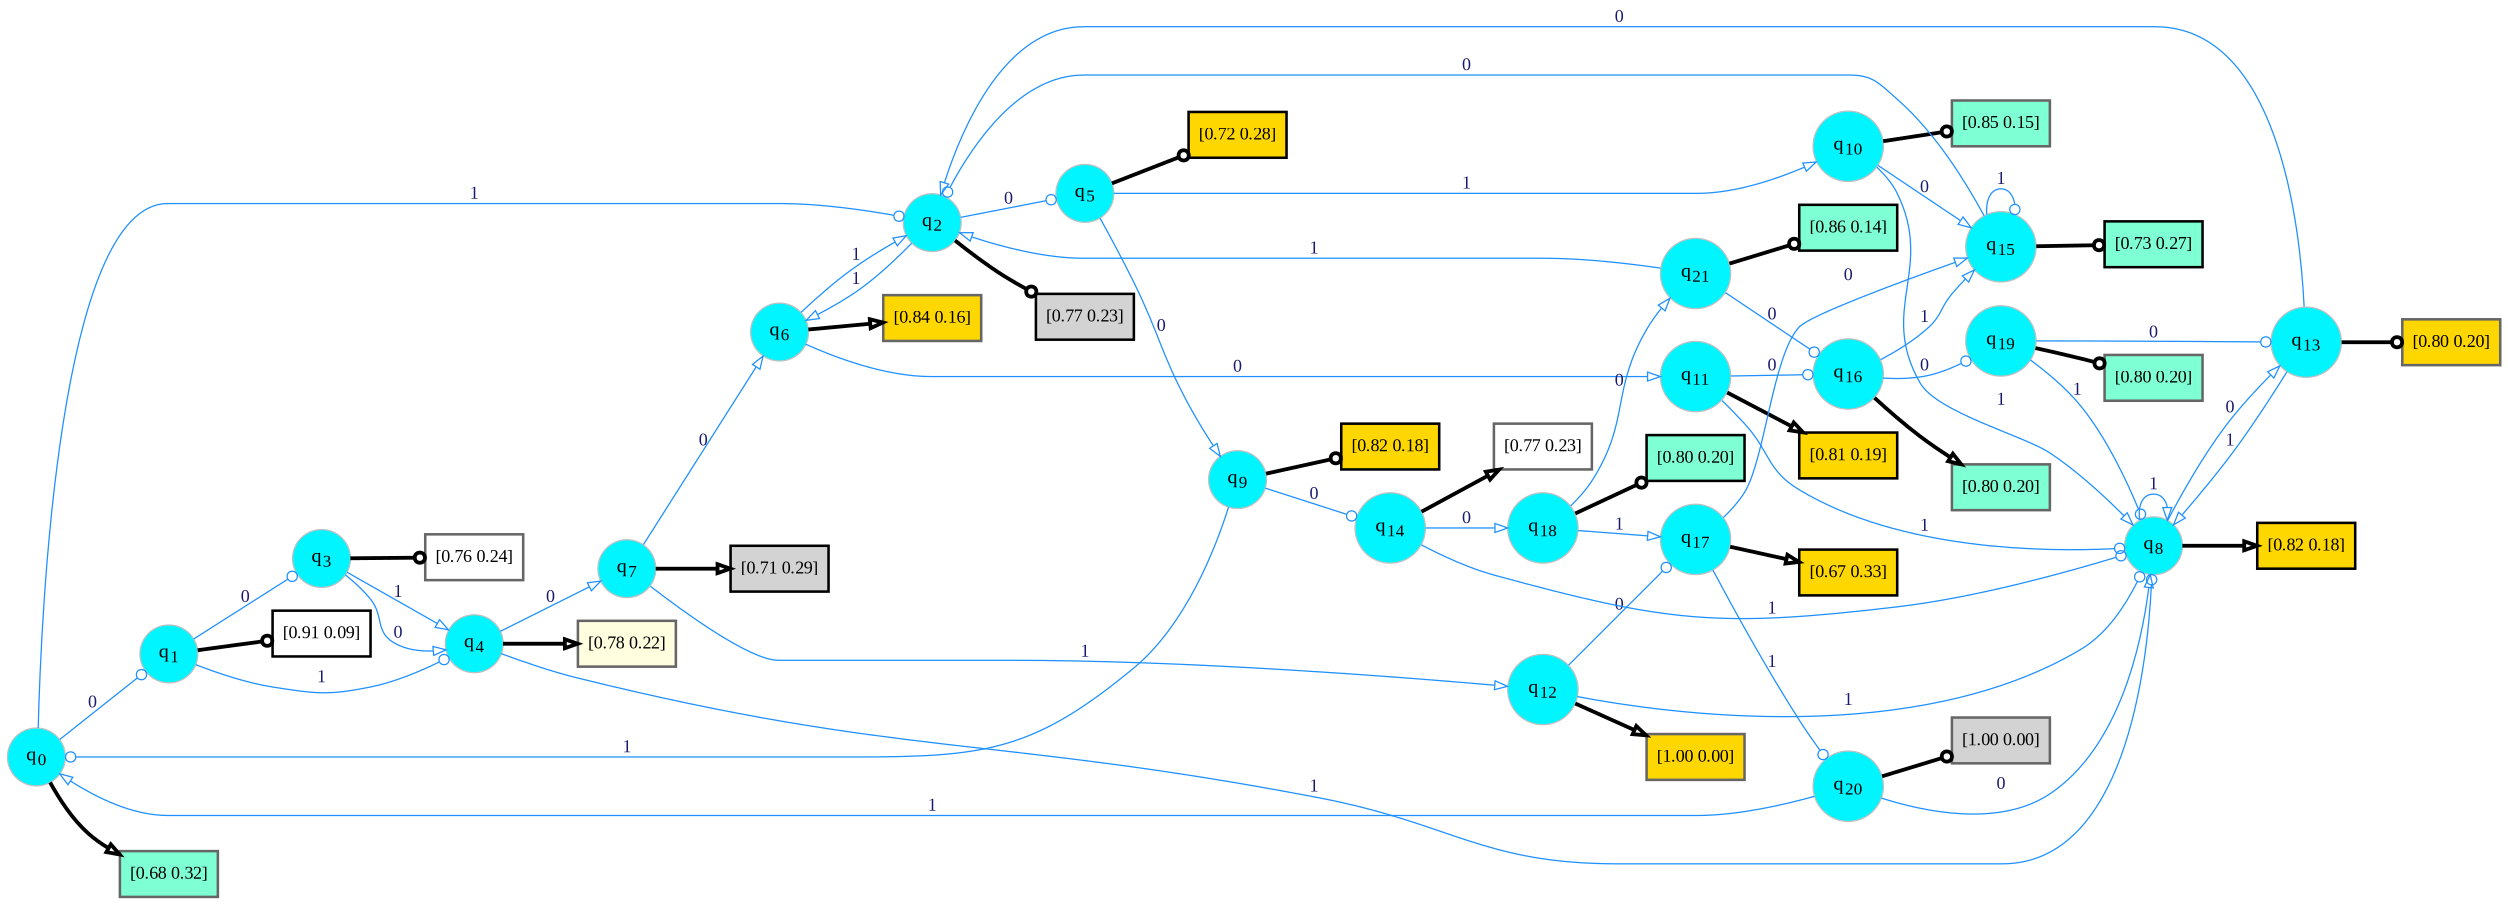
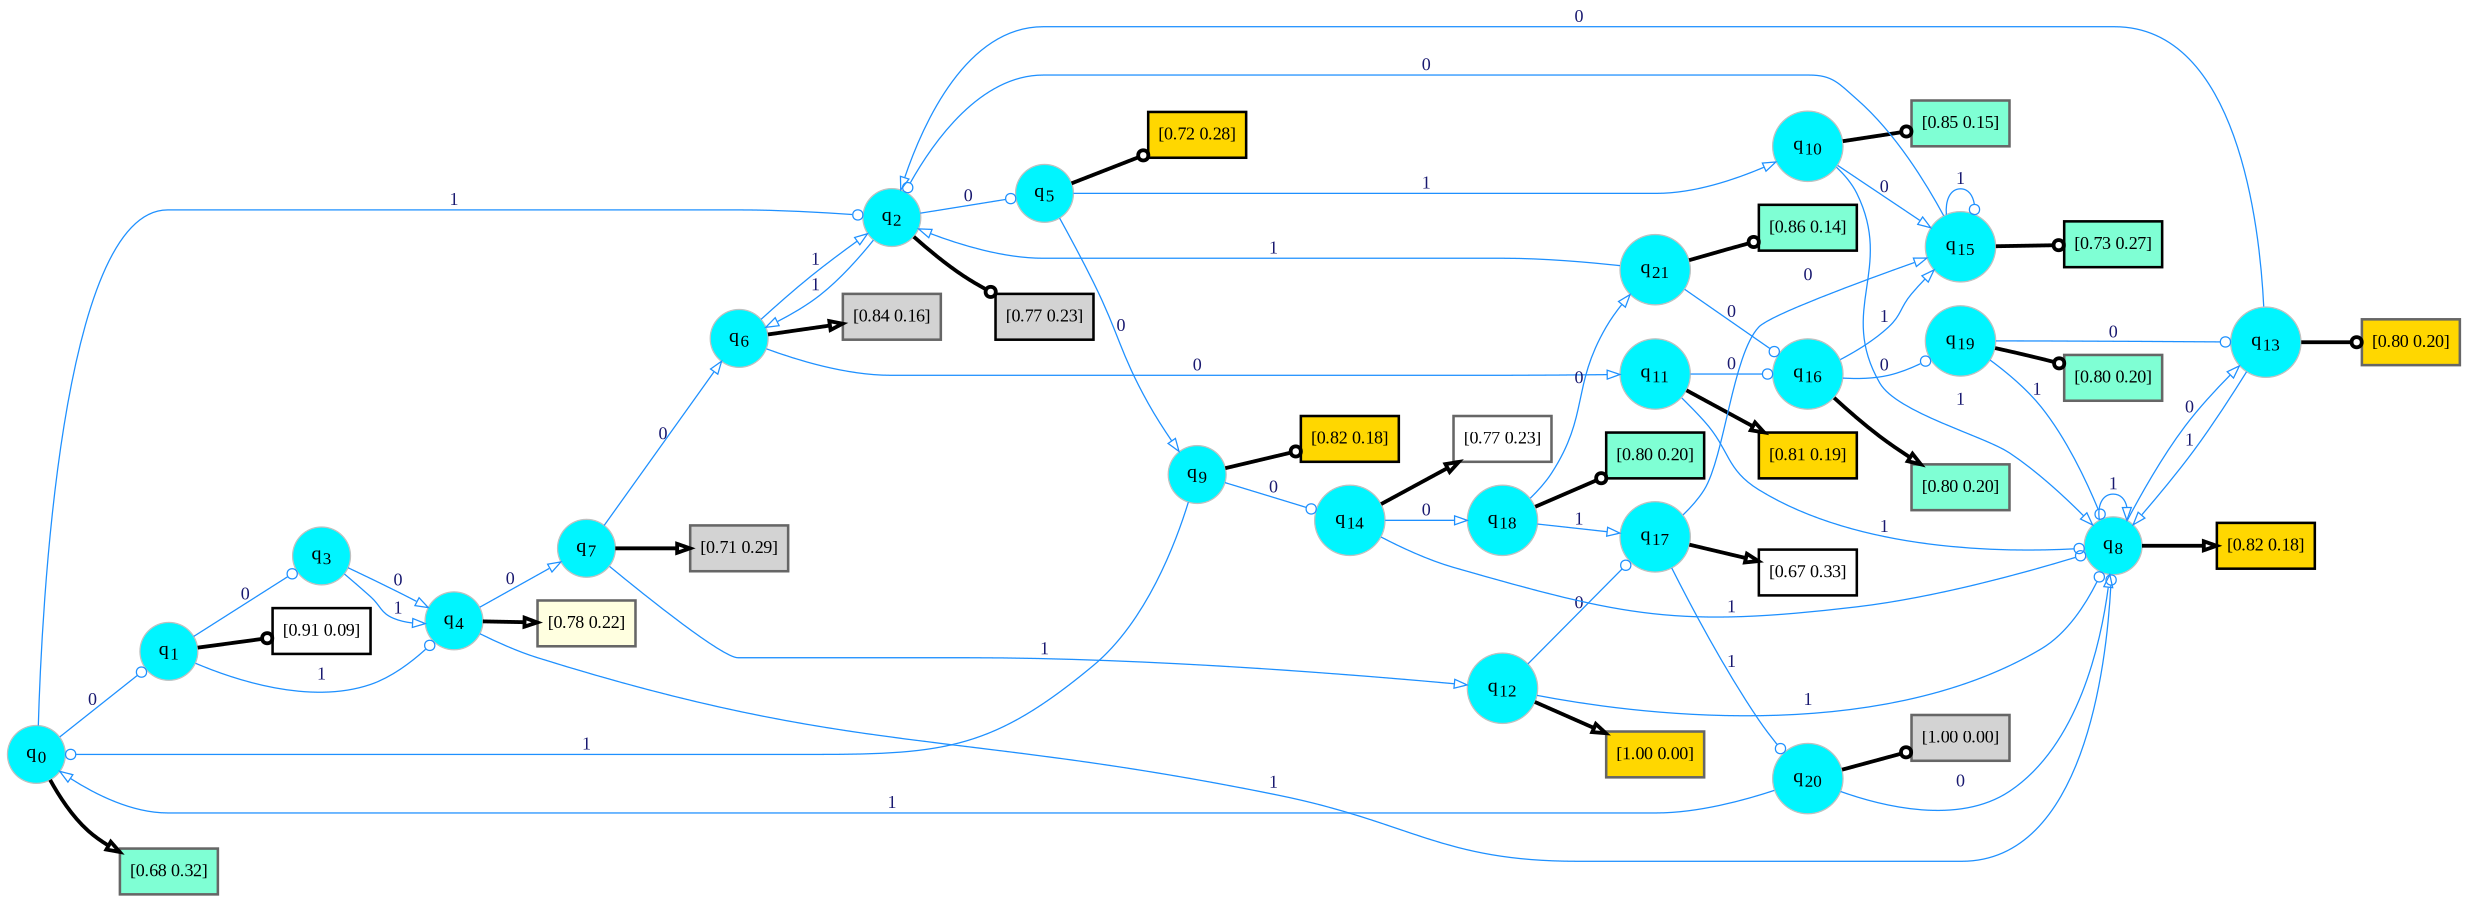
(932, 318) -> (892, 317)
(474, 557) -> none
(780, 569) -> (739, 548)
(1848, 572) -> (1808, 572)
